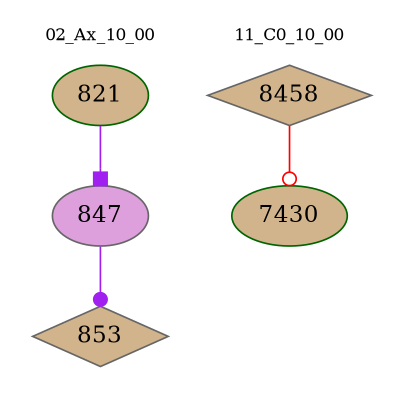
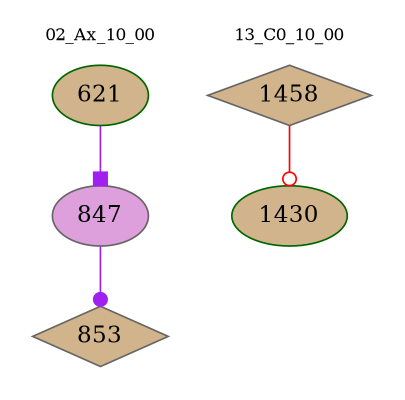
(290, 36) -> (290, 36)
(100, 95) -> (100, 95)
(290, 95) -> (290, 95)
(290, 216) -> (290, 216)
